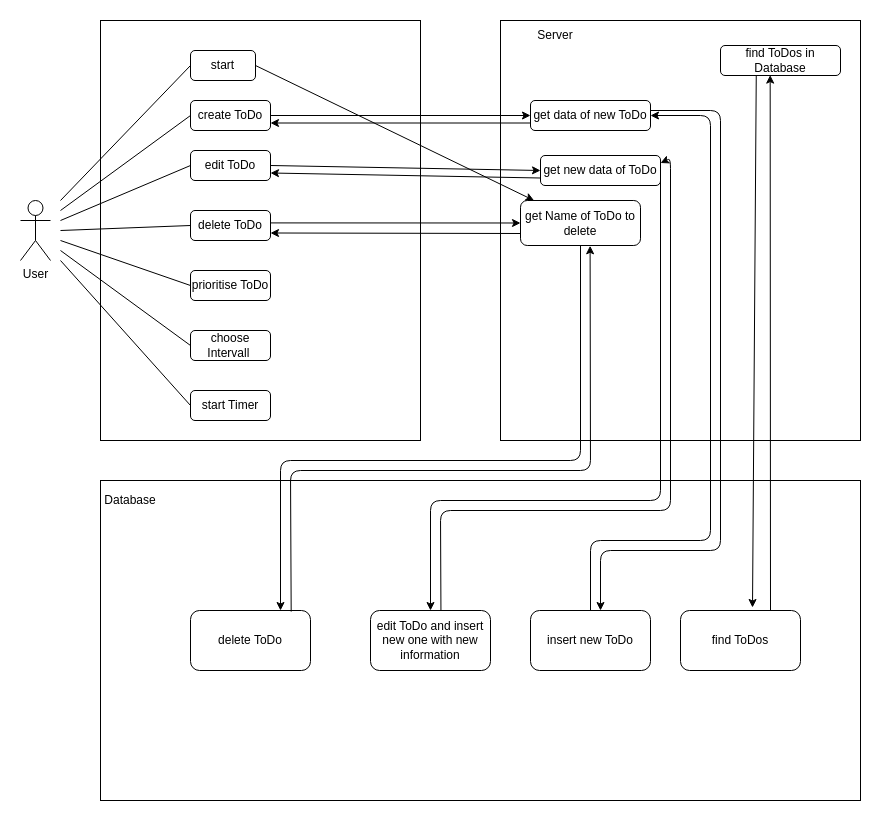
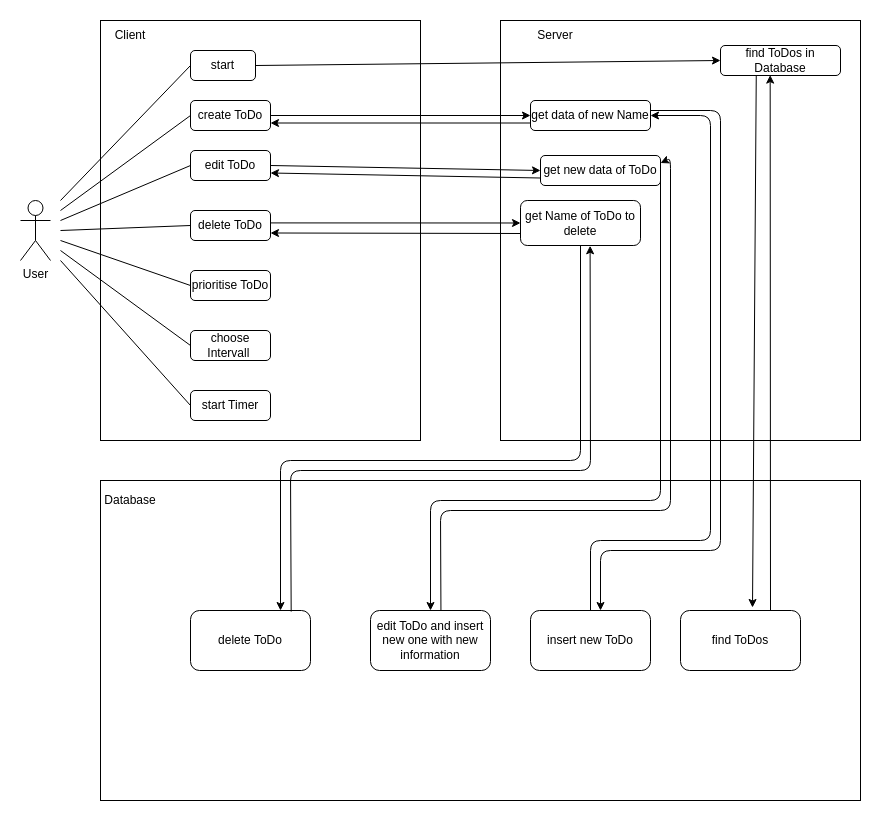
none -> (131, 36)
(591, 116) -> (591, 116)
(453, 161) -> (485, 63)
